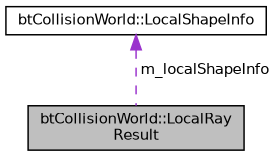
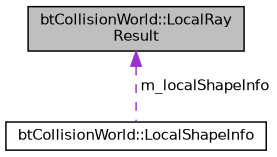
(136, 78) -> (136, 94)
